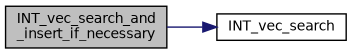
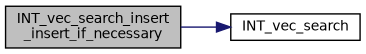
(86, 27) -> (93, 27)
